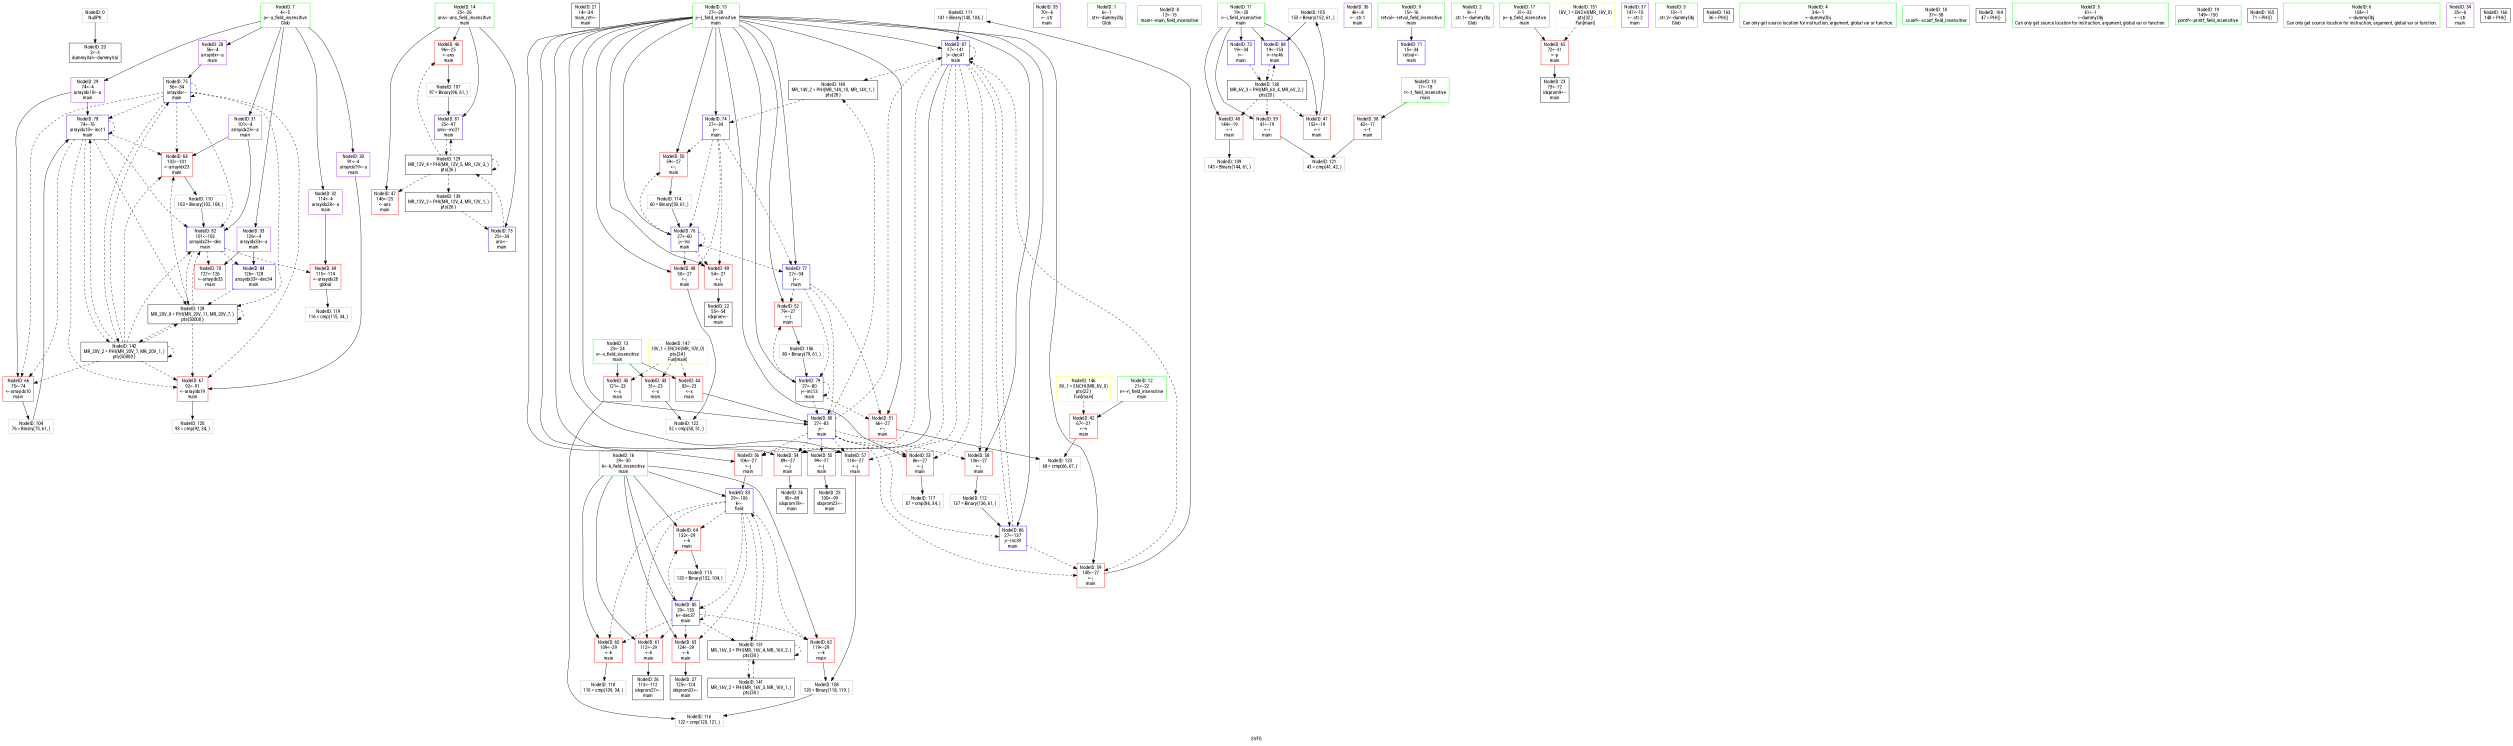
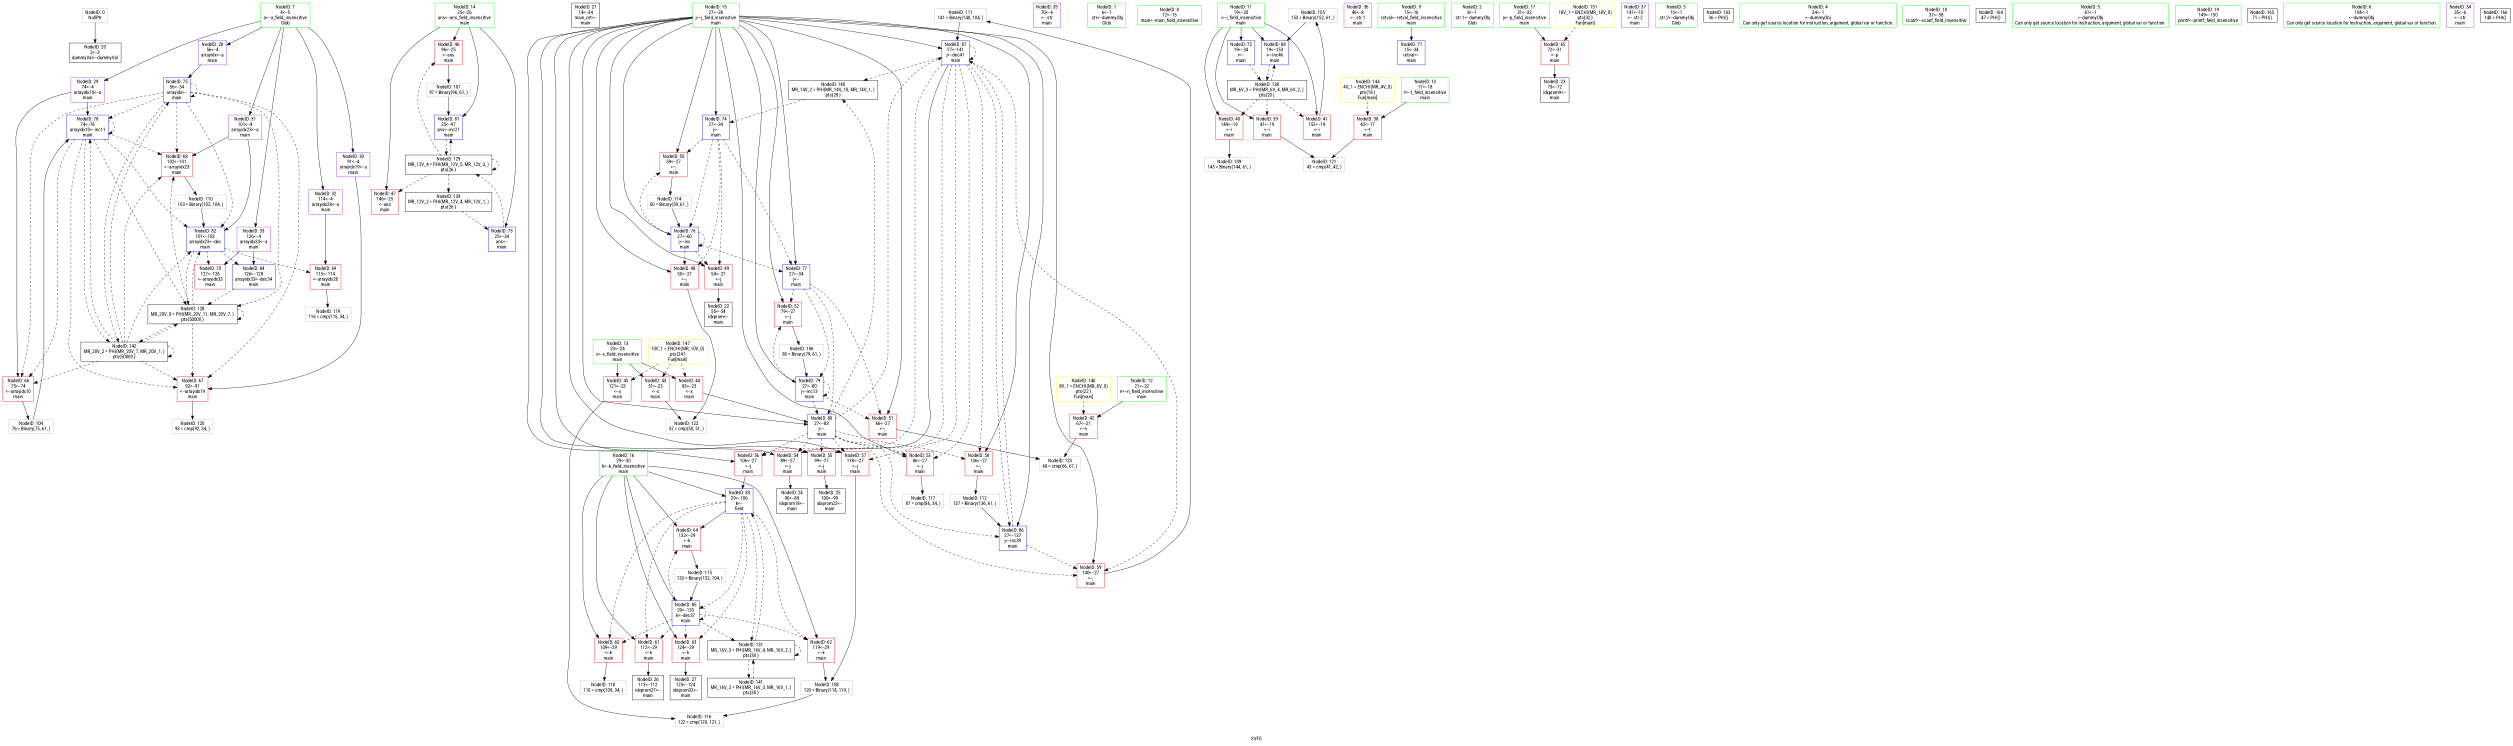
none -> (1368, 90)
(326, 285) -> (326, 285)
(715, 519) -> (715, 519)
